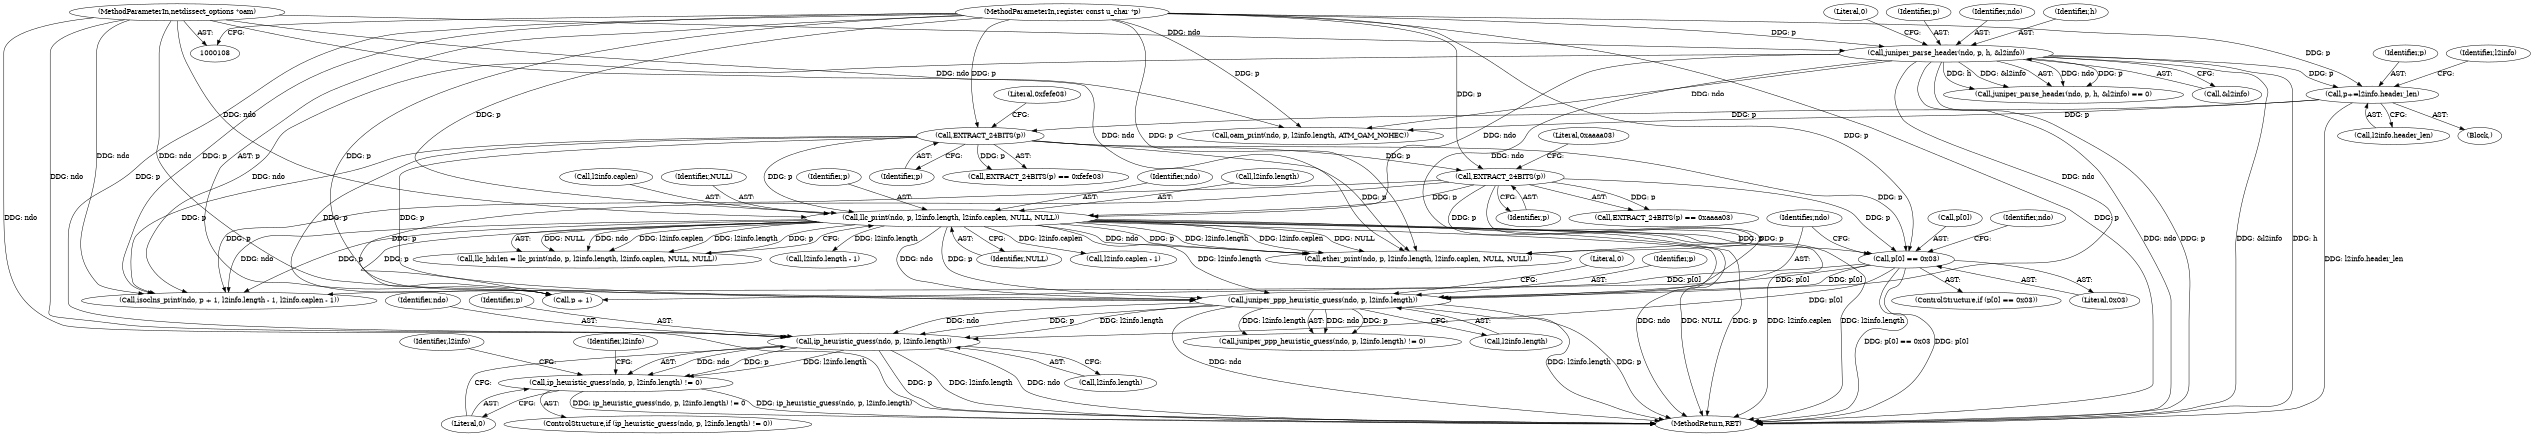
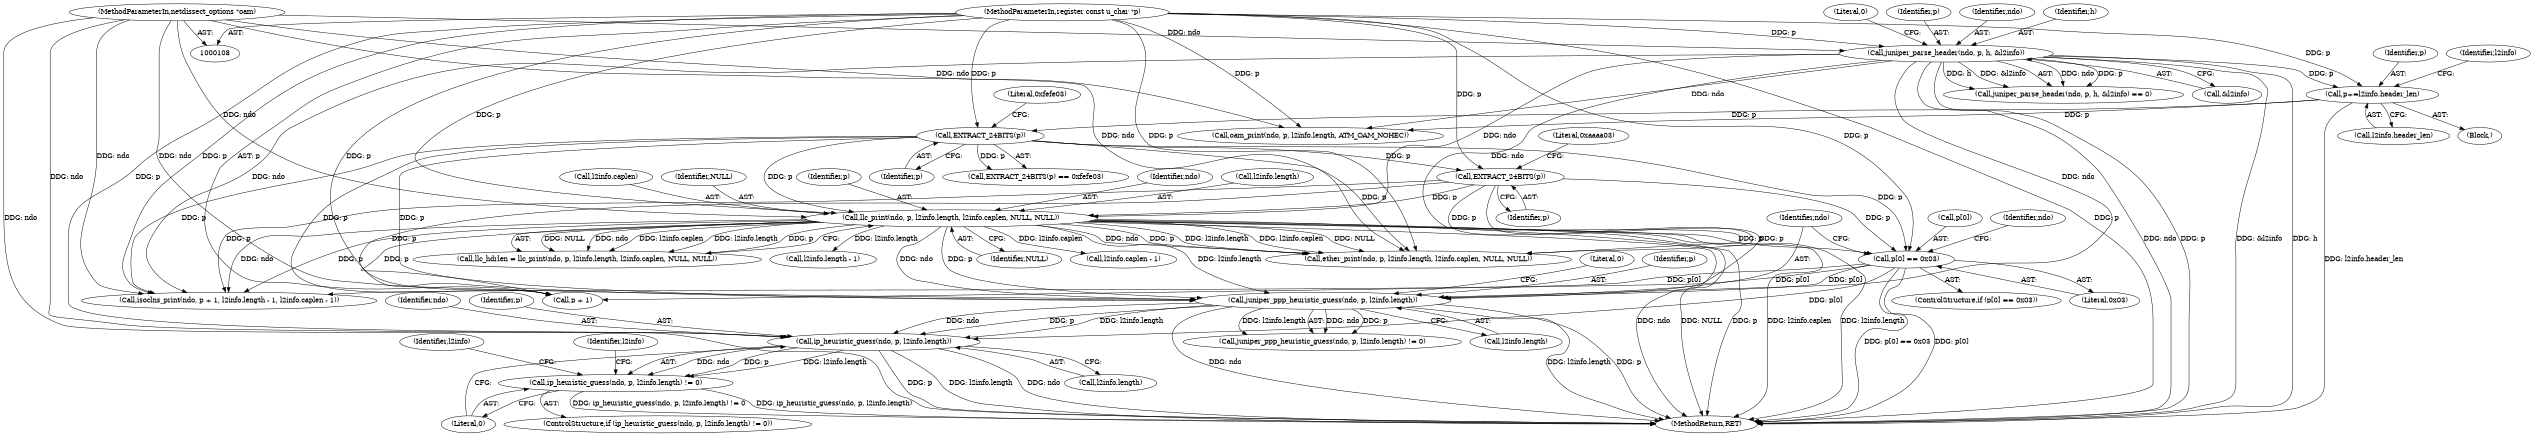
(237, 33) -> (237, 33)
(1664, 218) -> none
